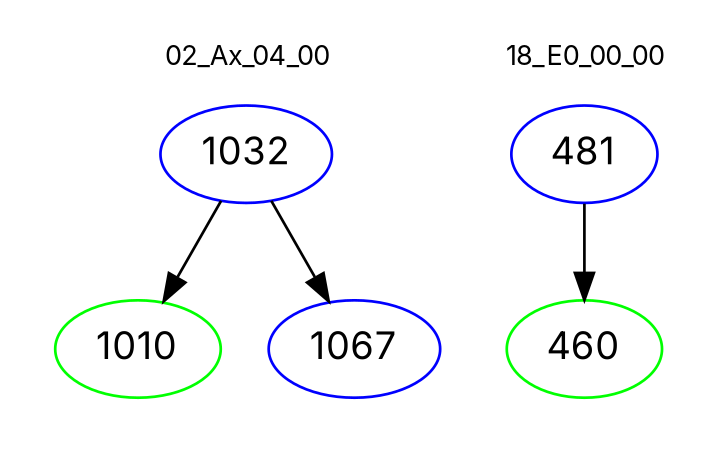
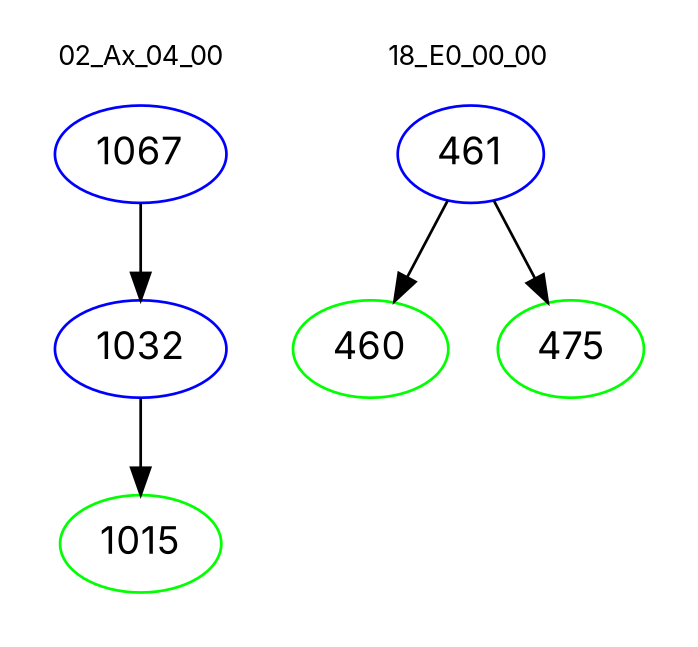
(584, 154) -> (471, 154)
(293, 239) -> (141, 238)
(138, 349) -> (141, 544)
none -> (571, 349)
